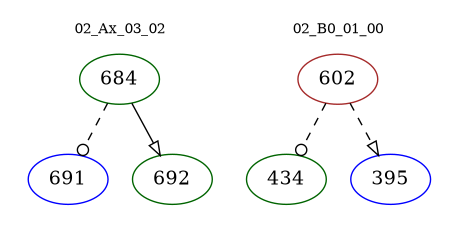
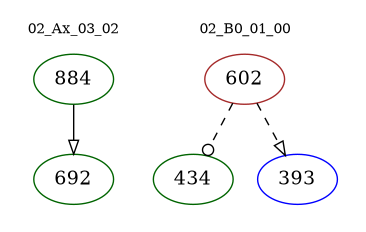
(120, 79) -> (74, 79)
(68, 179) -> none
(391, 179) -> (298, 179)
